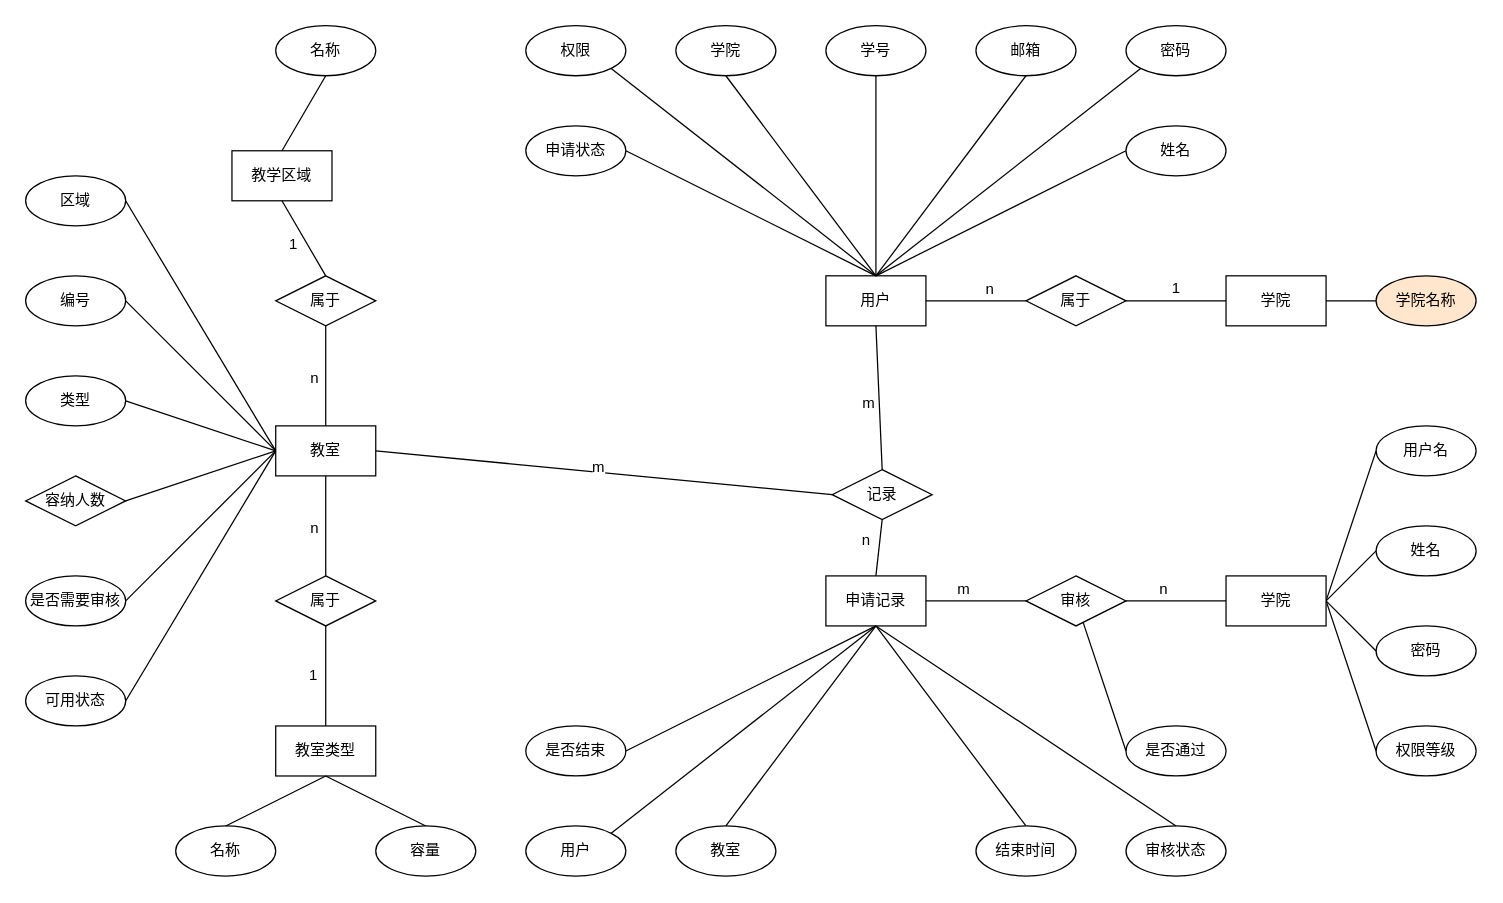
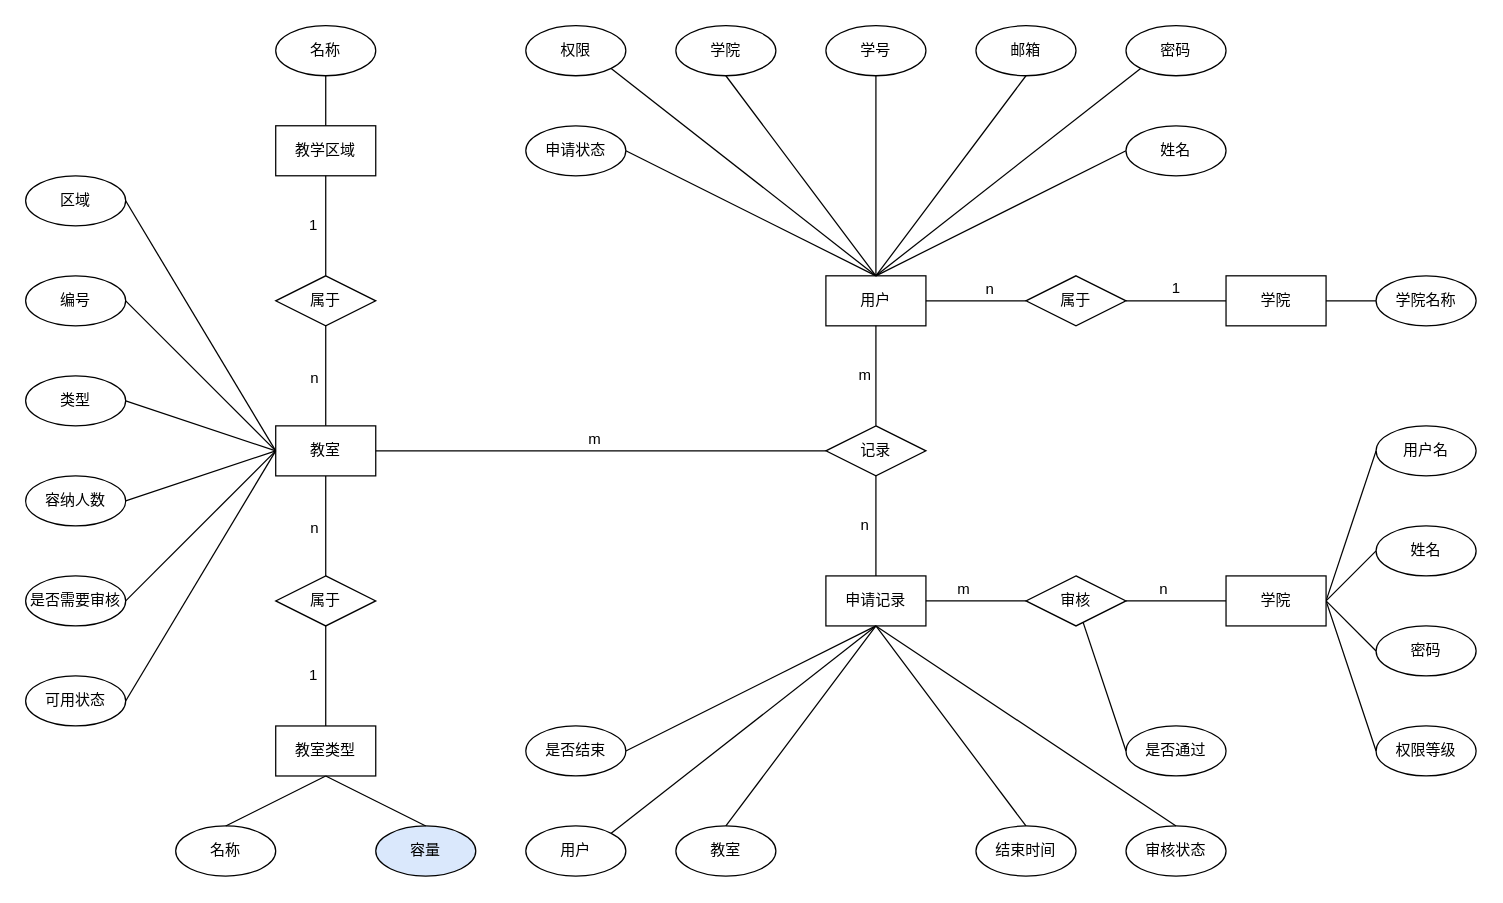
(282, 176) -> (326, 151)
(1426, 301) -> (1426, 301)
(882, 494) -> (876, 451)
(76, 501) -> (76, 501)
(426, 851) -> (426, 851)
